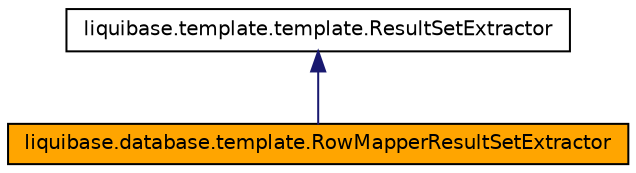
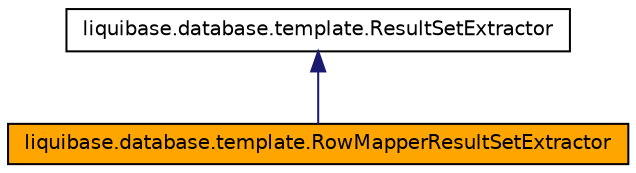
(318, 30) -> (318, 30)
